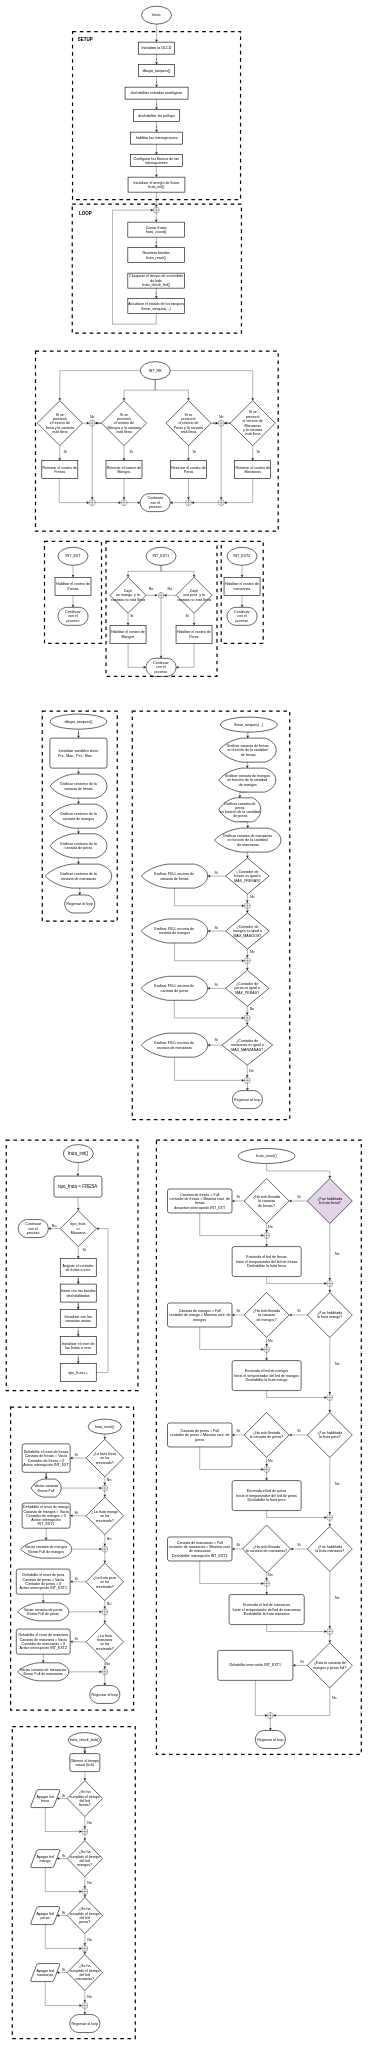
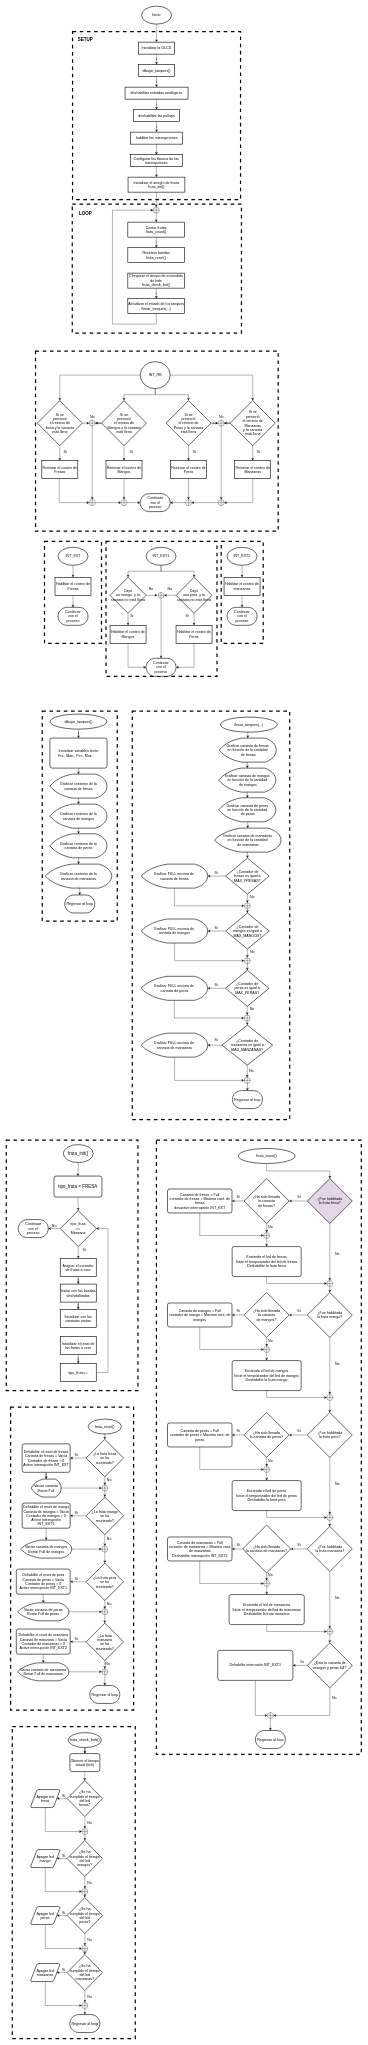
(155, 371) -> (155, 375)
(240, 810) -> (247, 810)
(78, 1333) -> none
